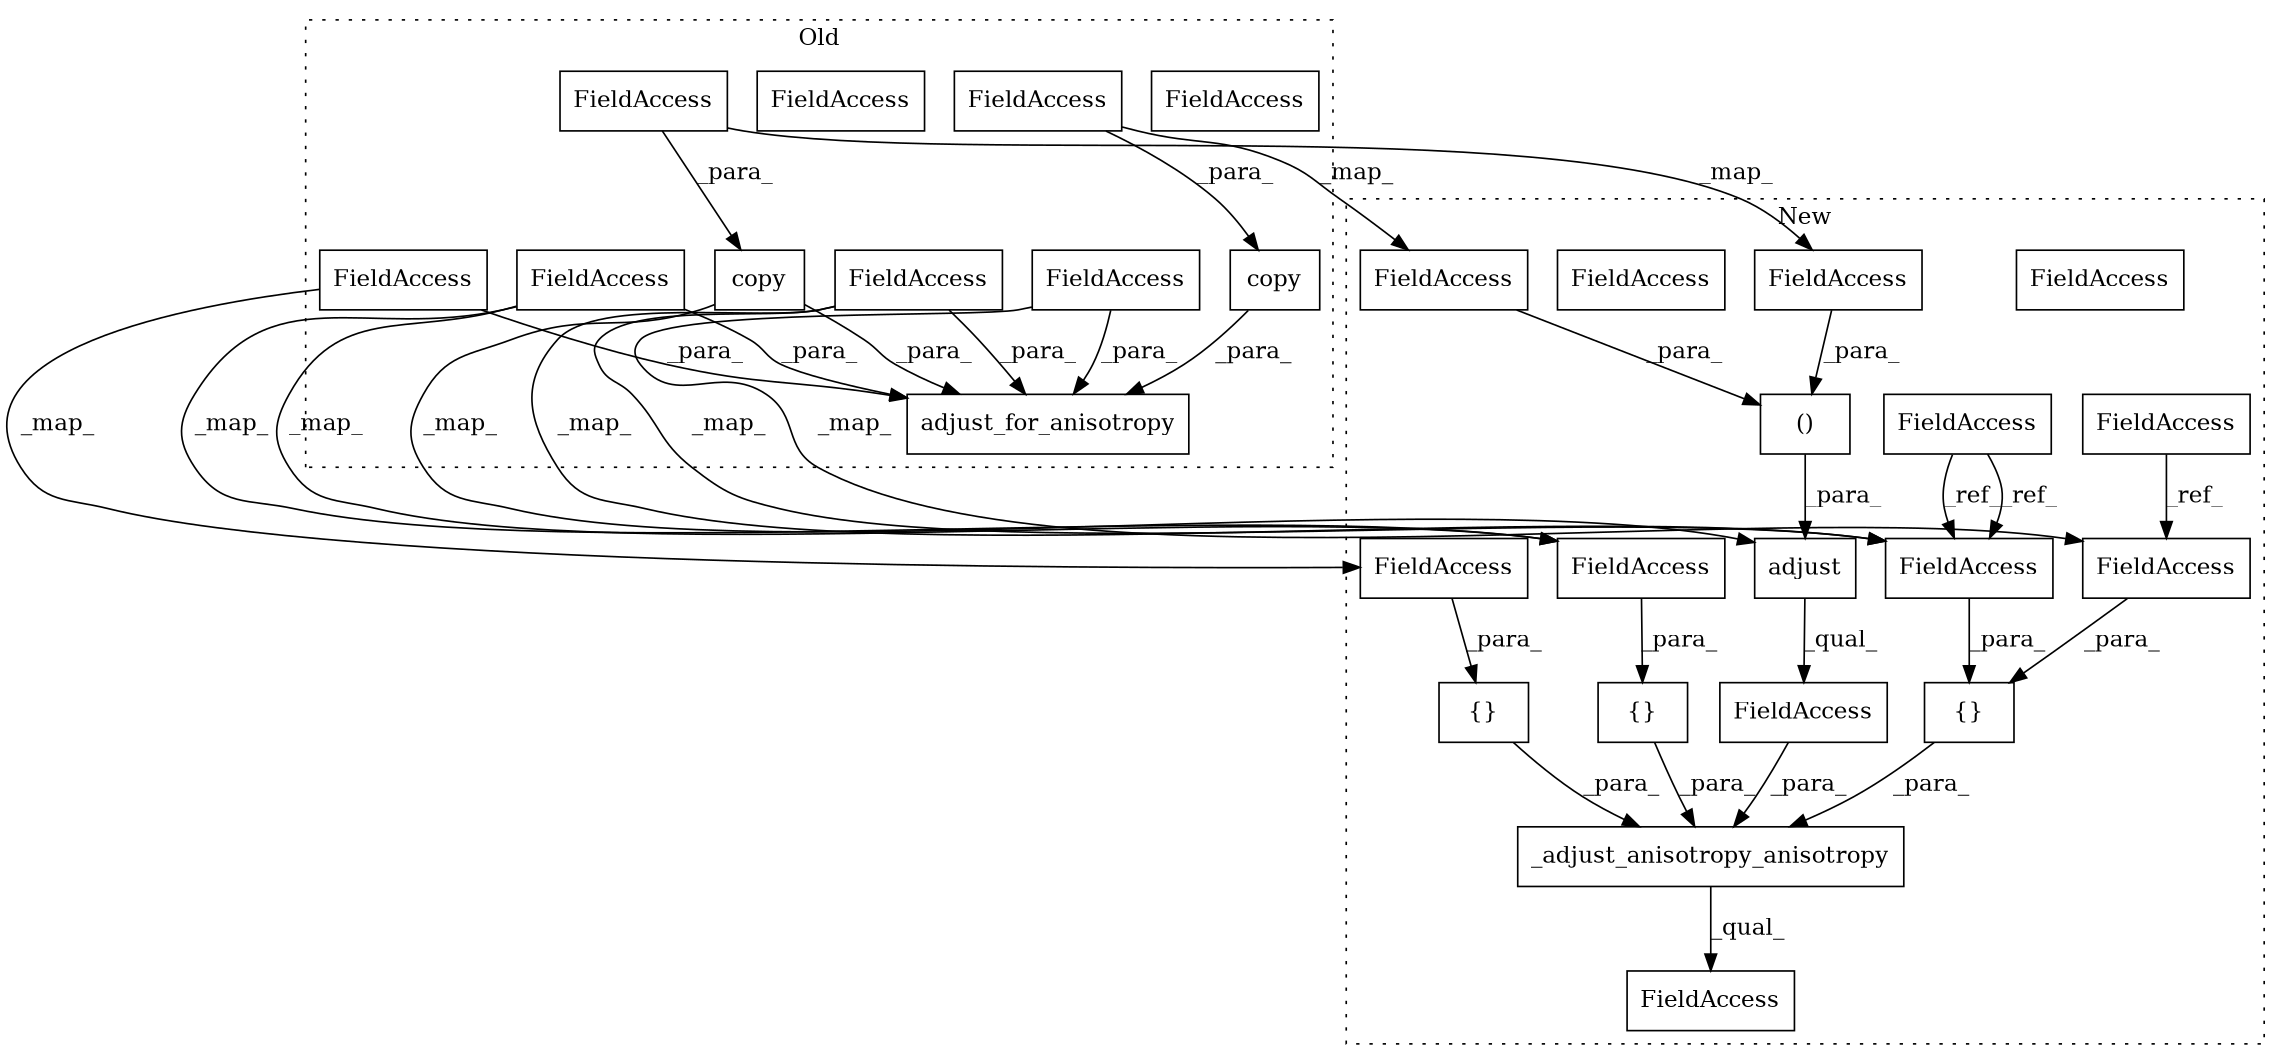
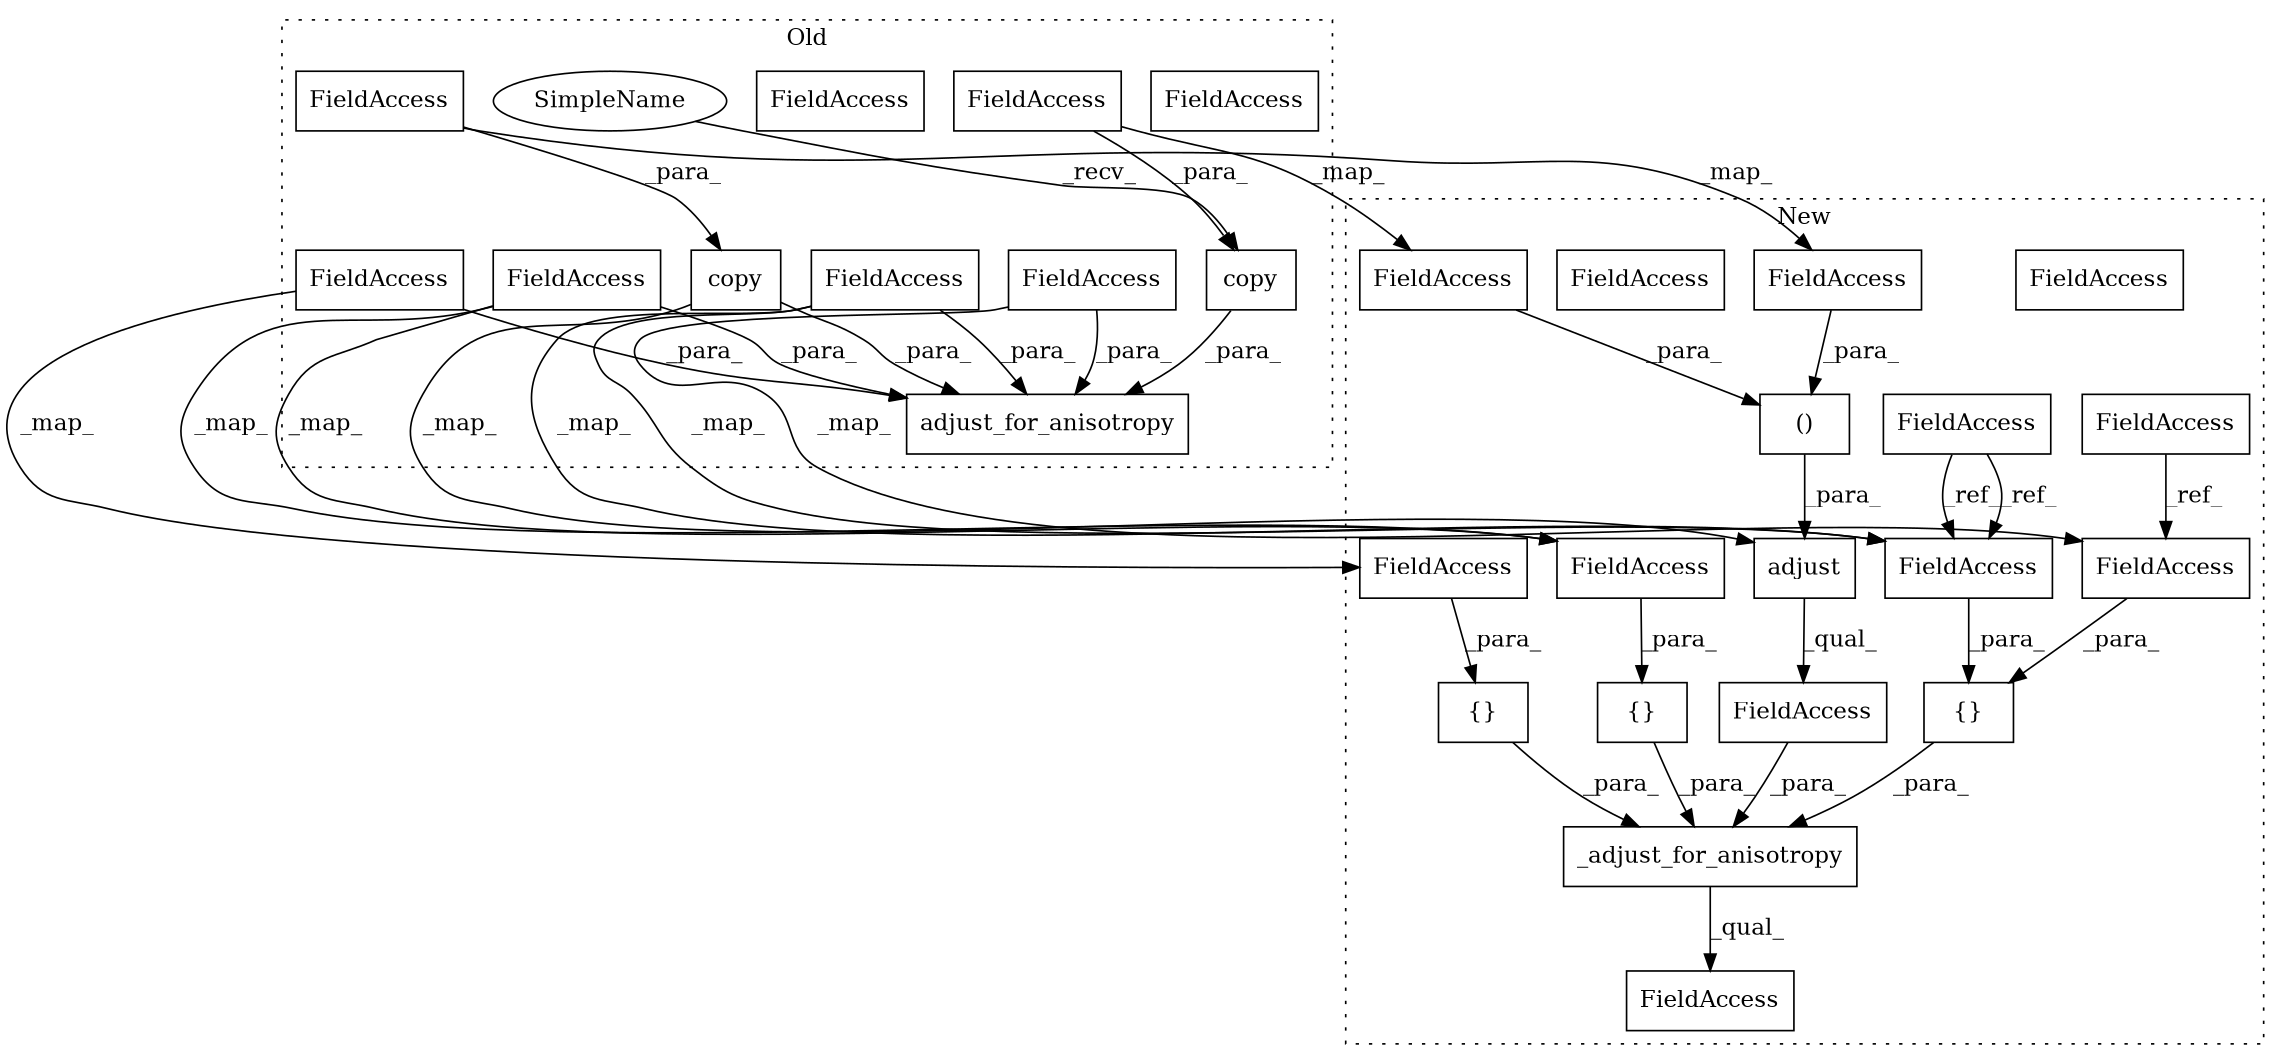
none -> (610, 101)
(1711, 857) -> (1710, 857)
